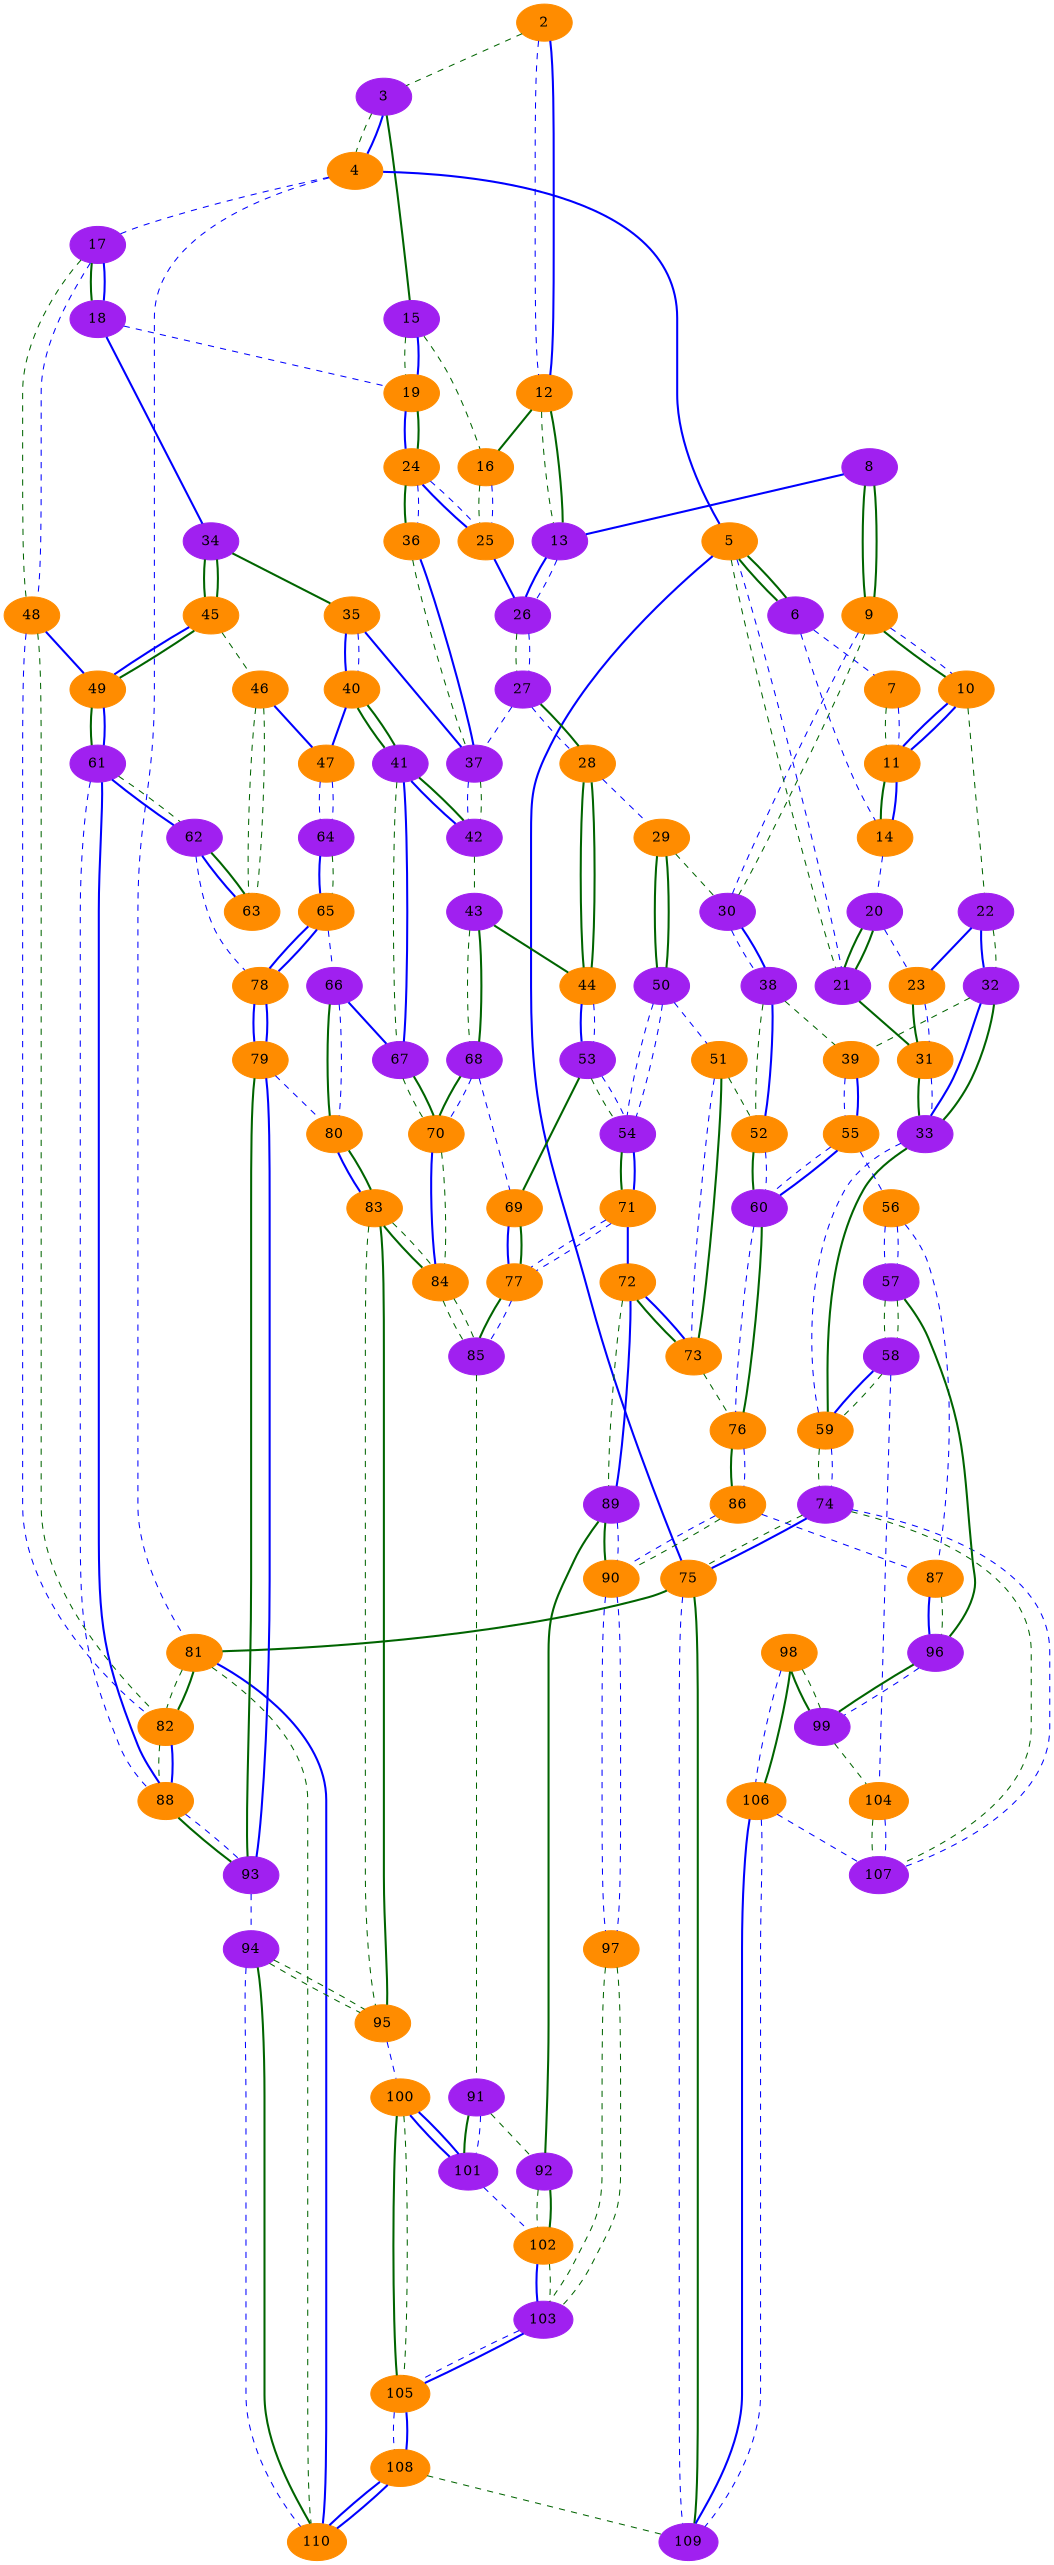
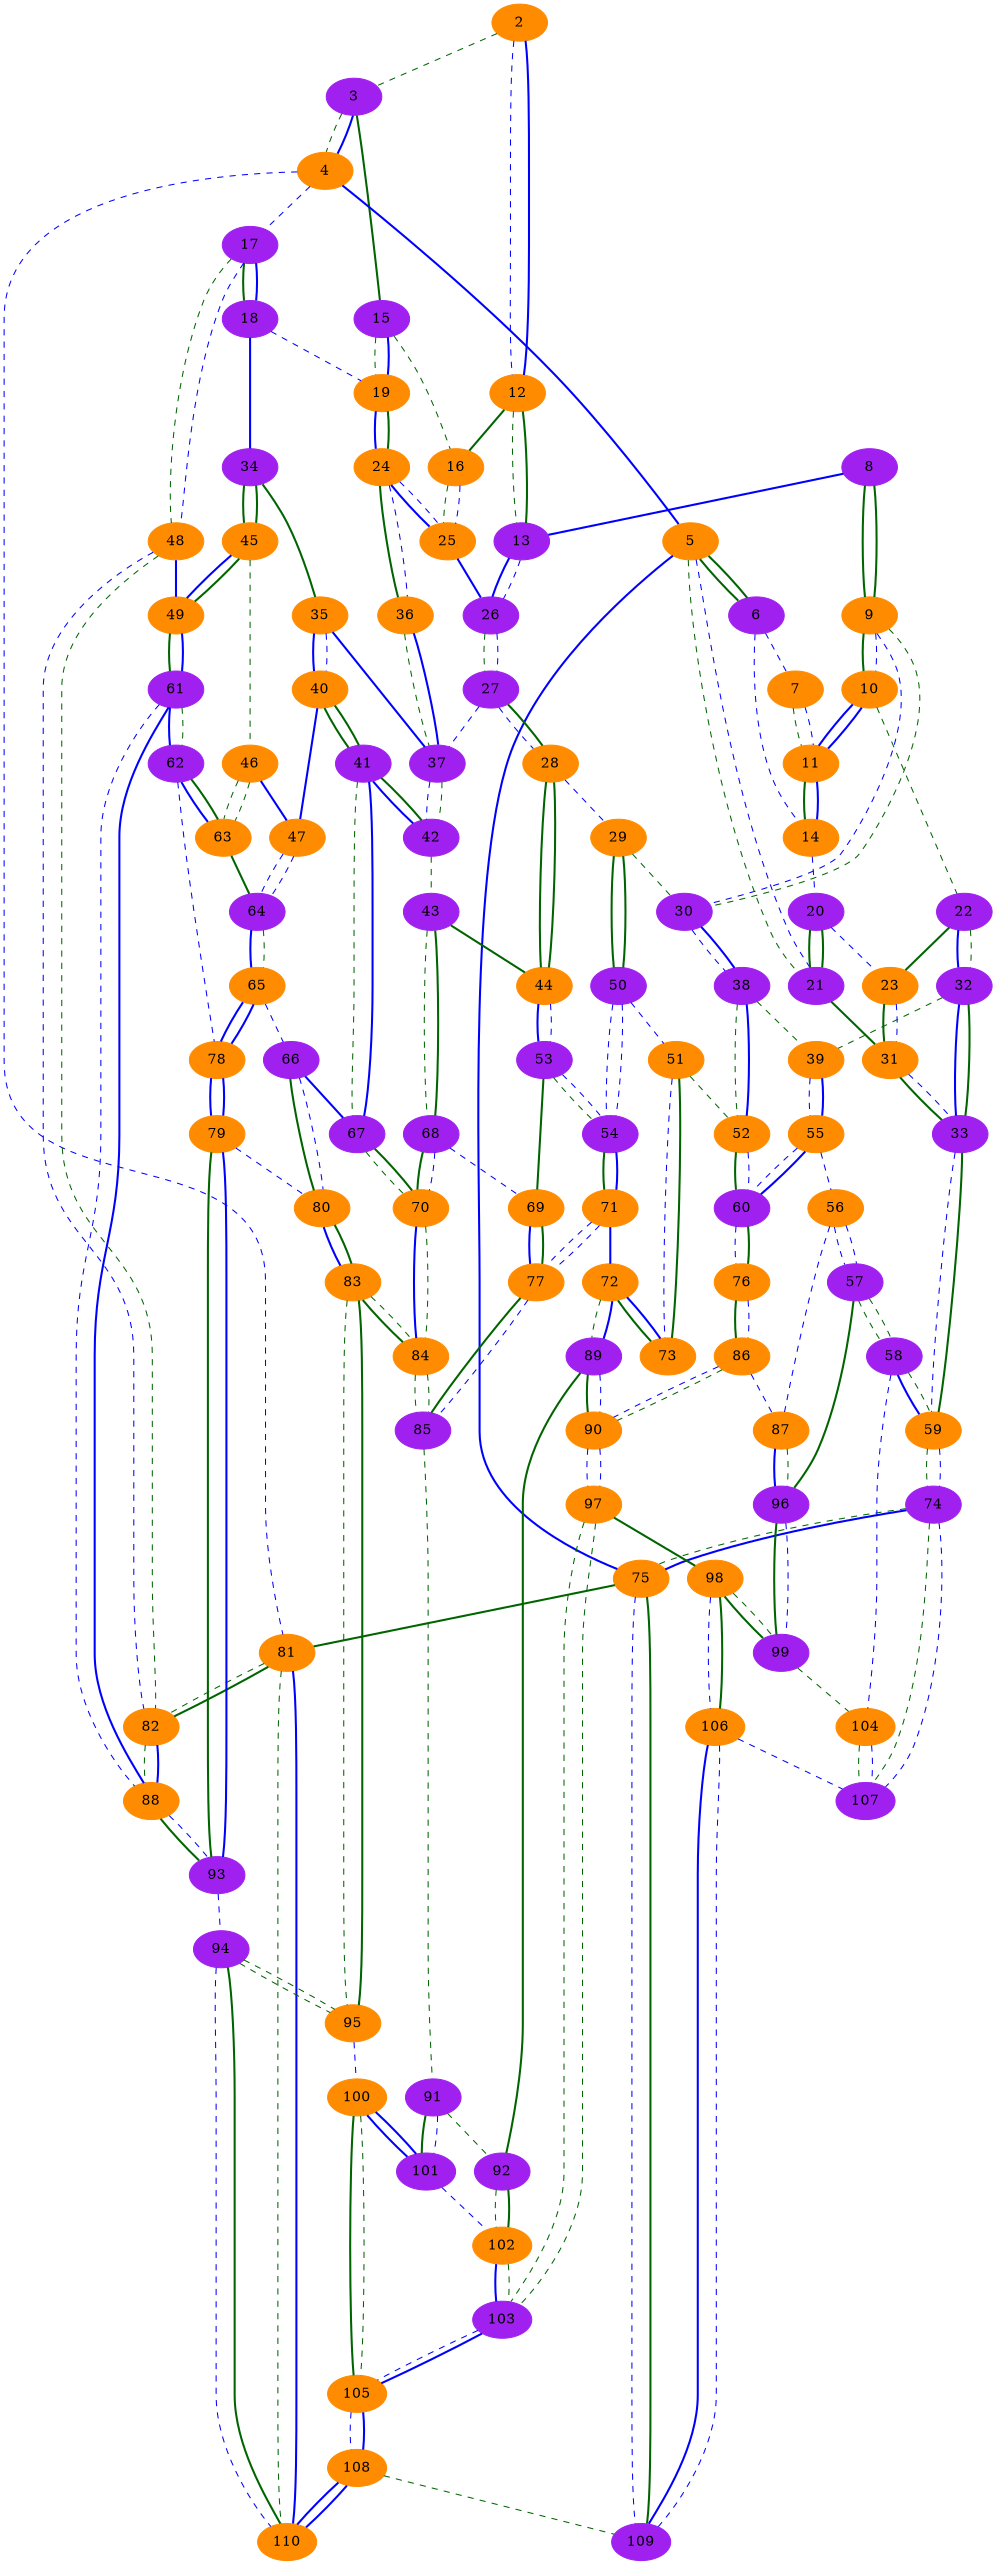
none -> (240, 875)
(951, 949) -> (927, 949)
(716, 1394) -> none
none -> (655, 1542)
